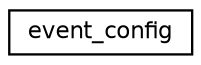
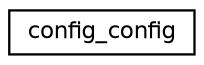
(101, 32) -> (102, 32)
